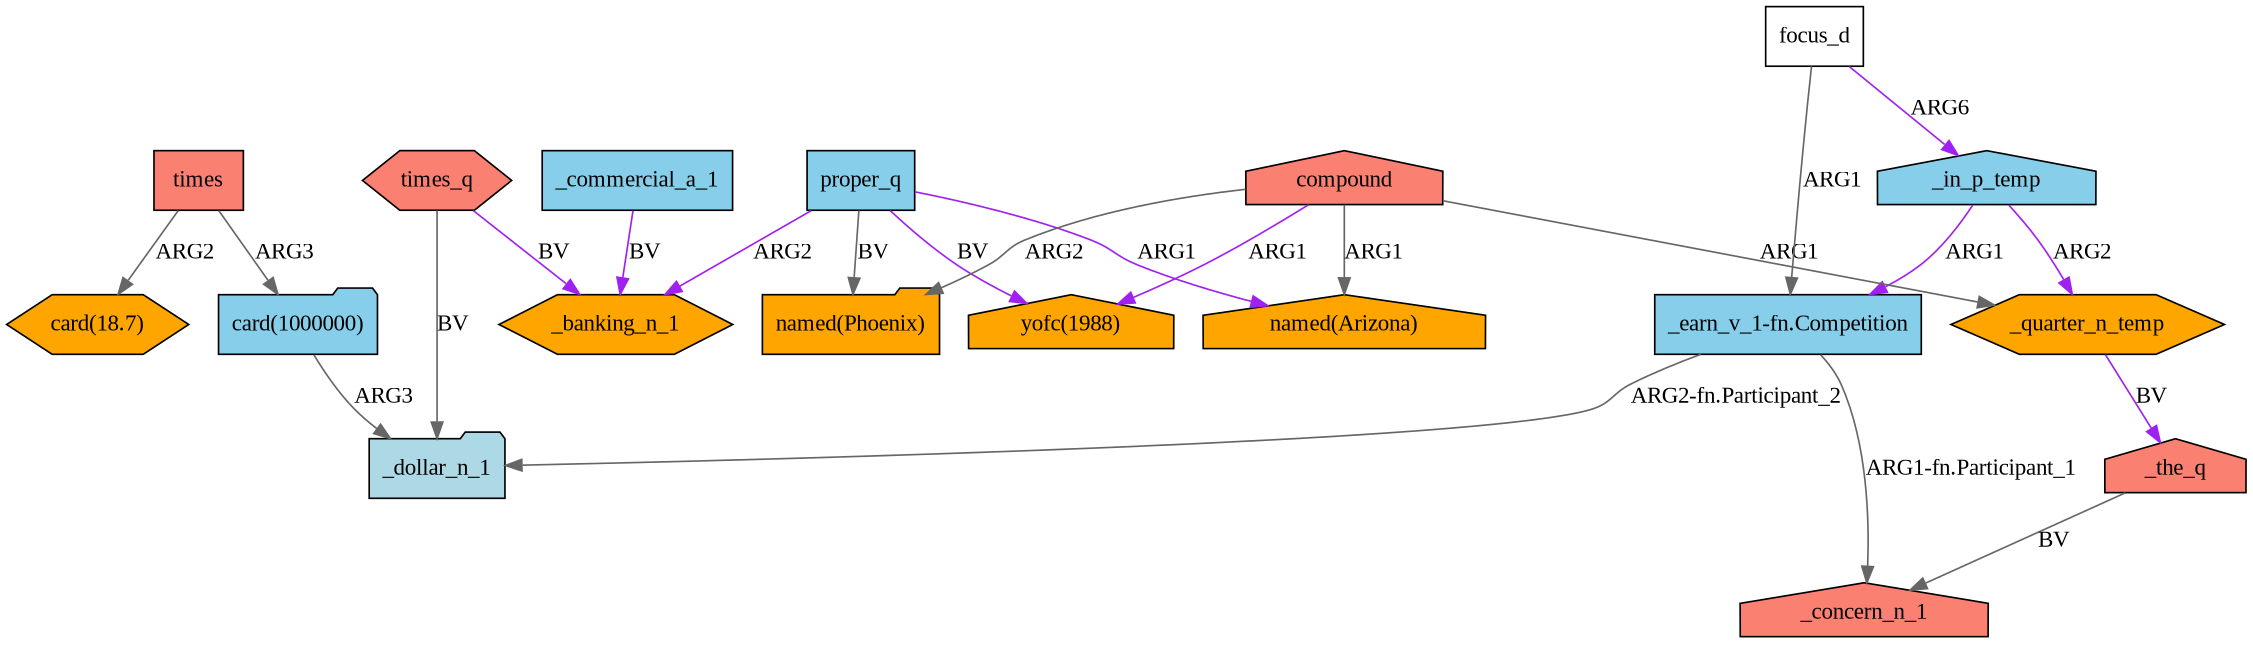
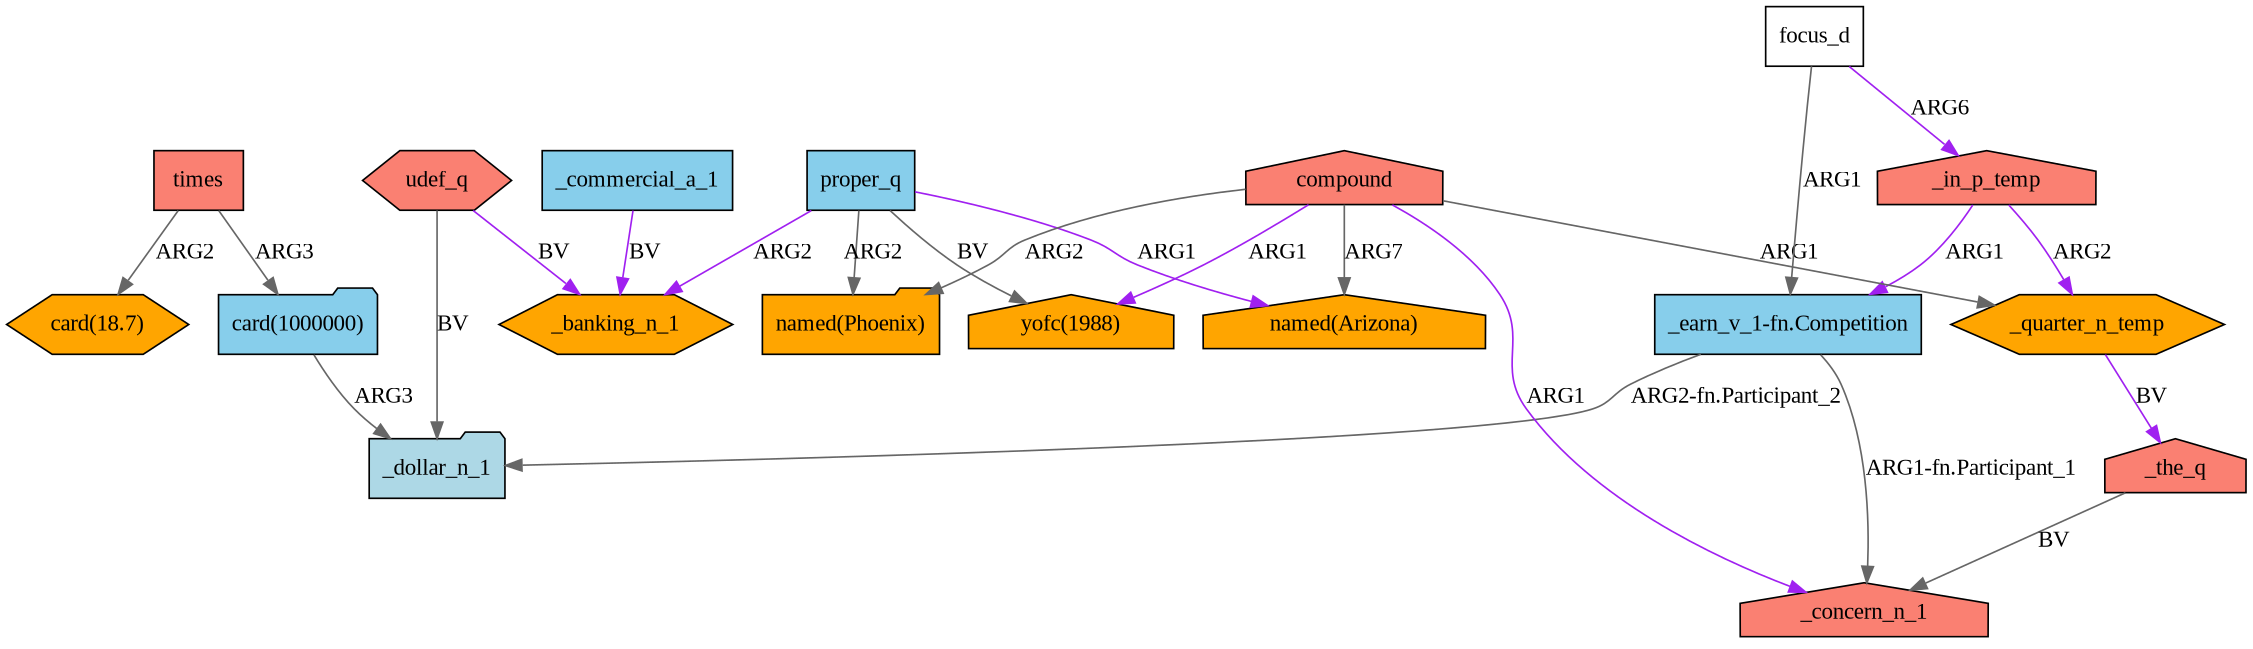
(437, 180) -> (437, 180)
(1987, 180) -> (1987, 180)
(873, 252) -> (873, 252)
(1374, 252) -> (1374, 252)
(947, 258) -> (947, 258)
none -> (1546, 432)
